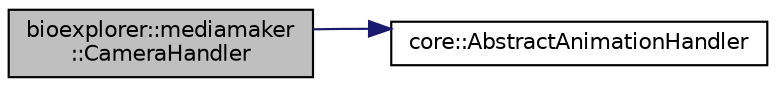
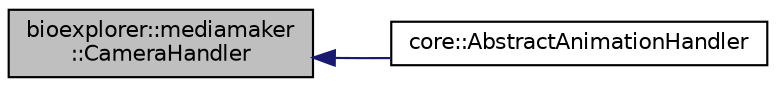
(341, 29) -> (363, 58)
